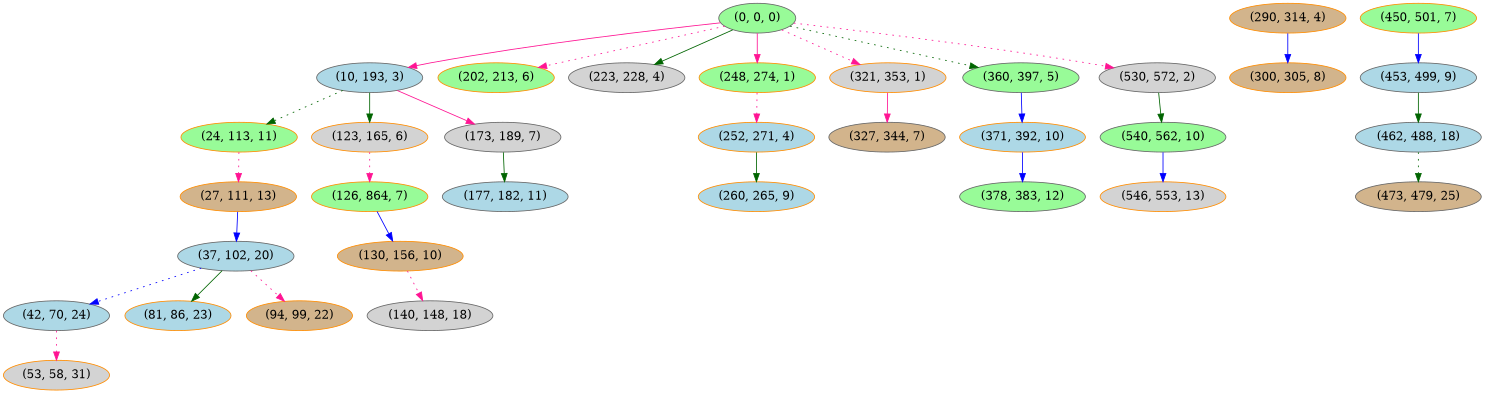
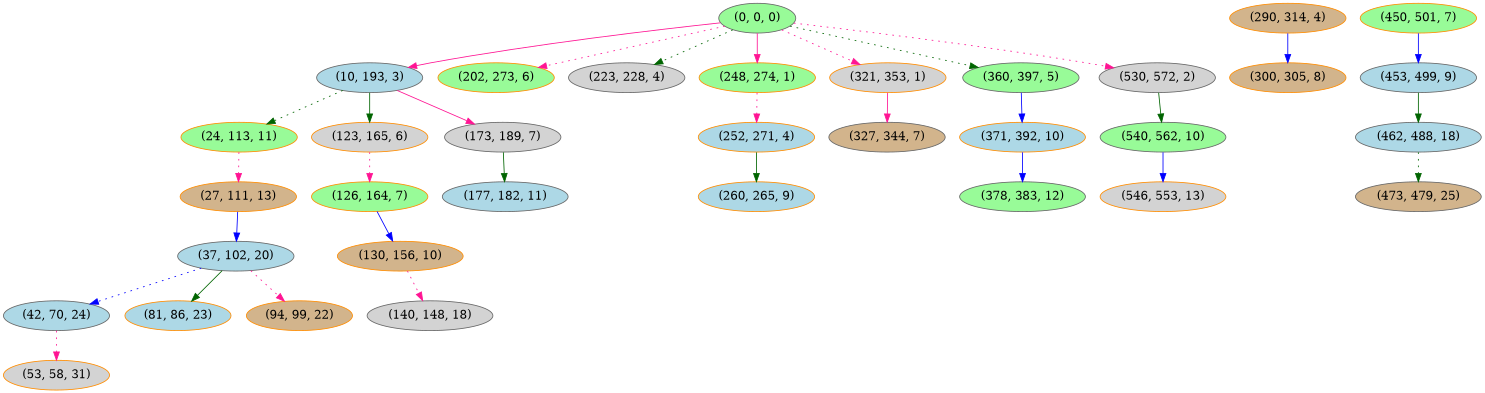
(697, 46) -> (697, 46)
(496, 78) -> (496, 78)
(370, 197) -> (370, 197)
